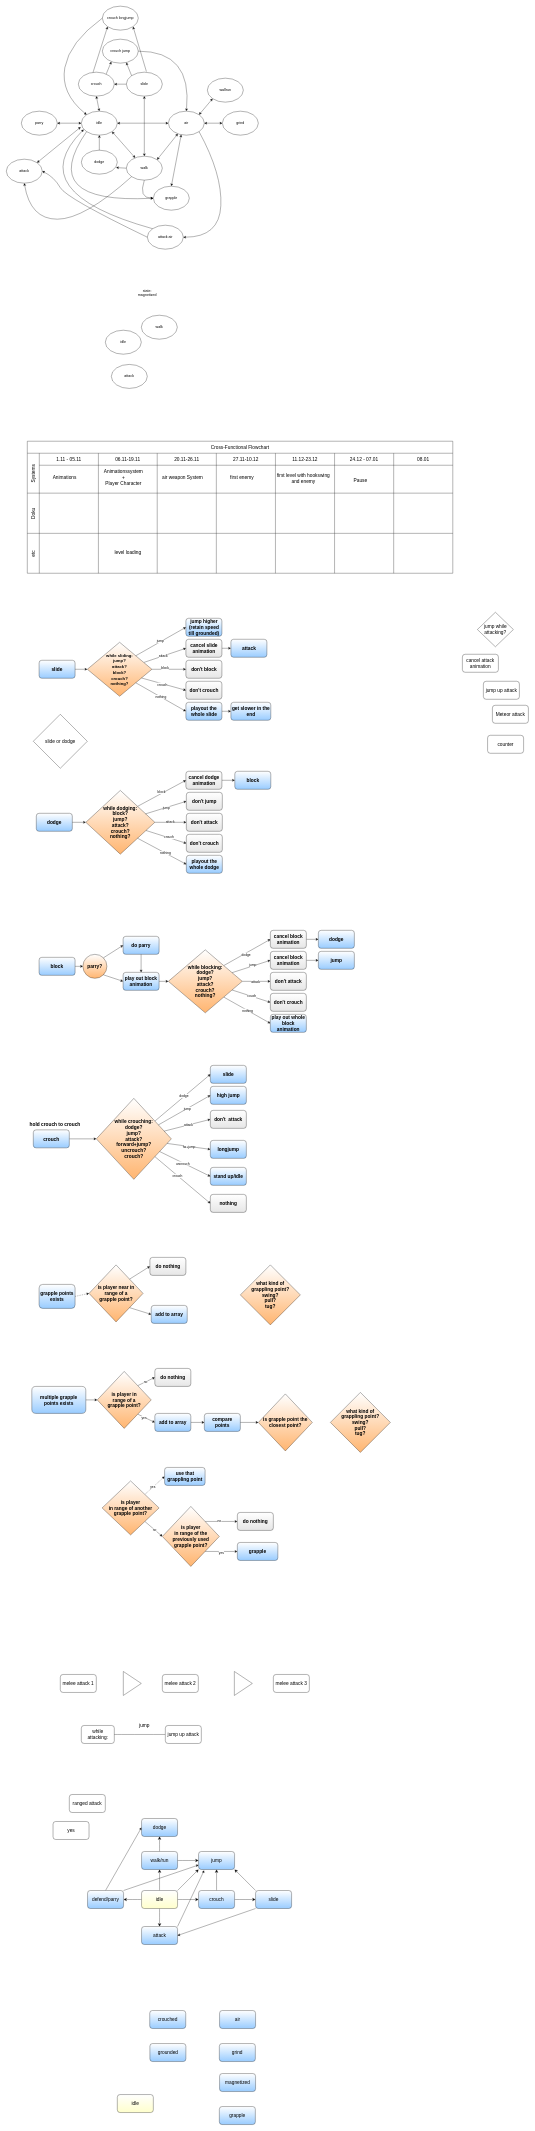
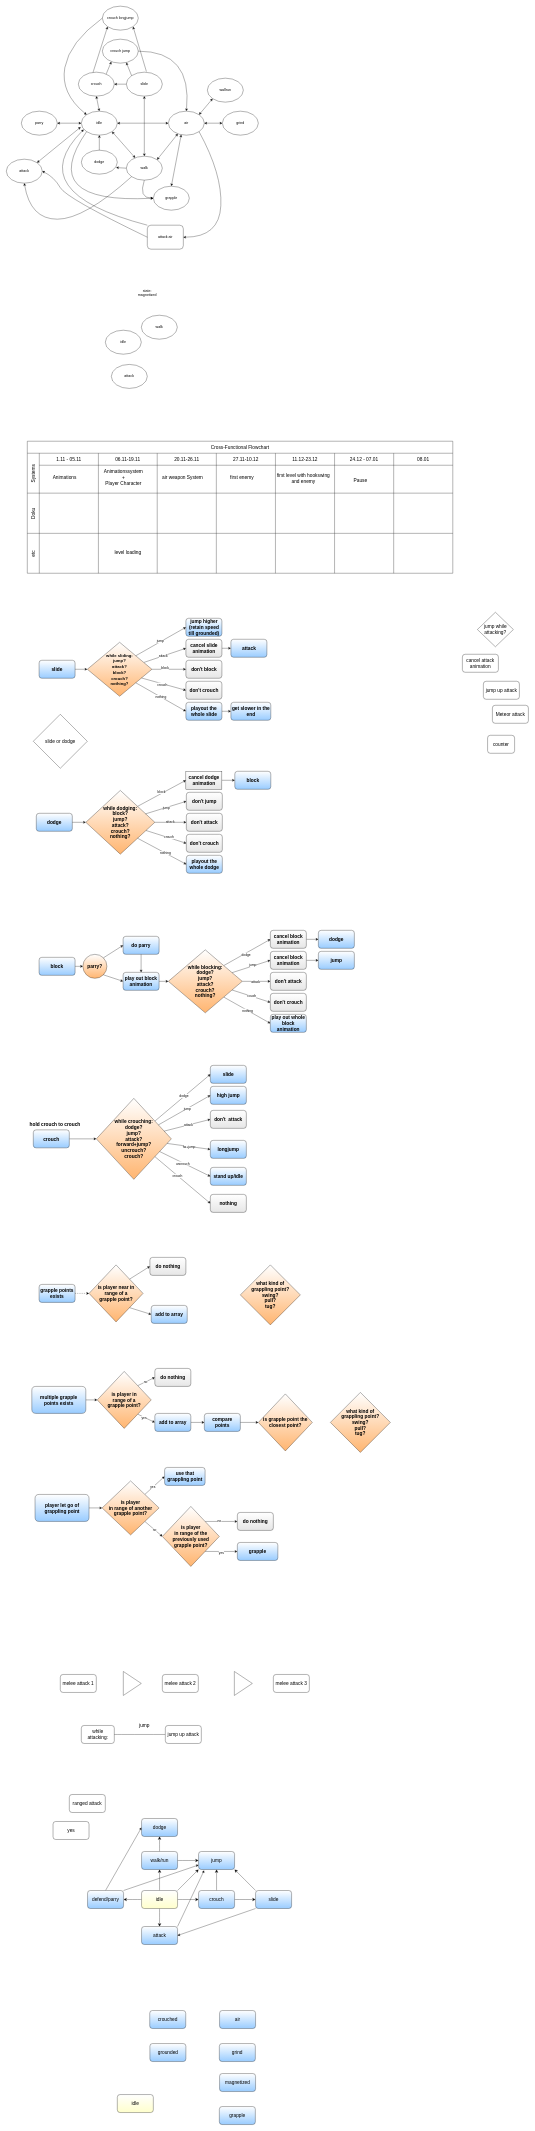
(165, 237) -> (165, 237)
(505, 744) -> (501, 744)
(204, 780) -> (204, 780)
(57, 1296) -> (57, 1293)
(154, 1486) -> (154, 1486)
none -> (62, 1508)
none -> (98, 1508)
